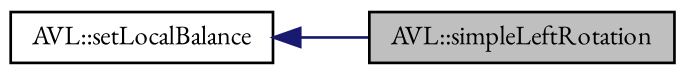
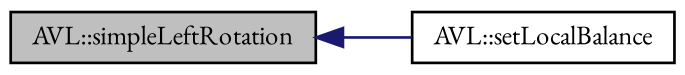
(334, 37) -> (378, 37)
